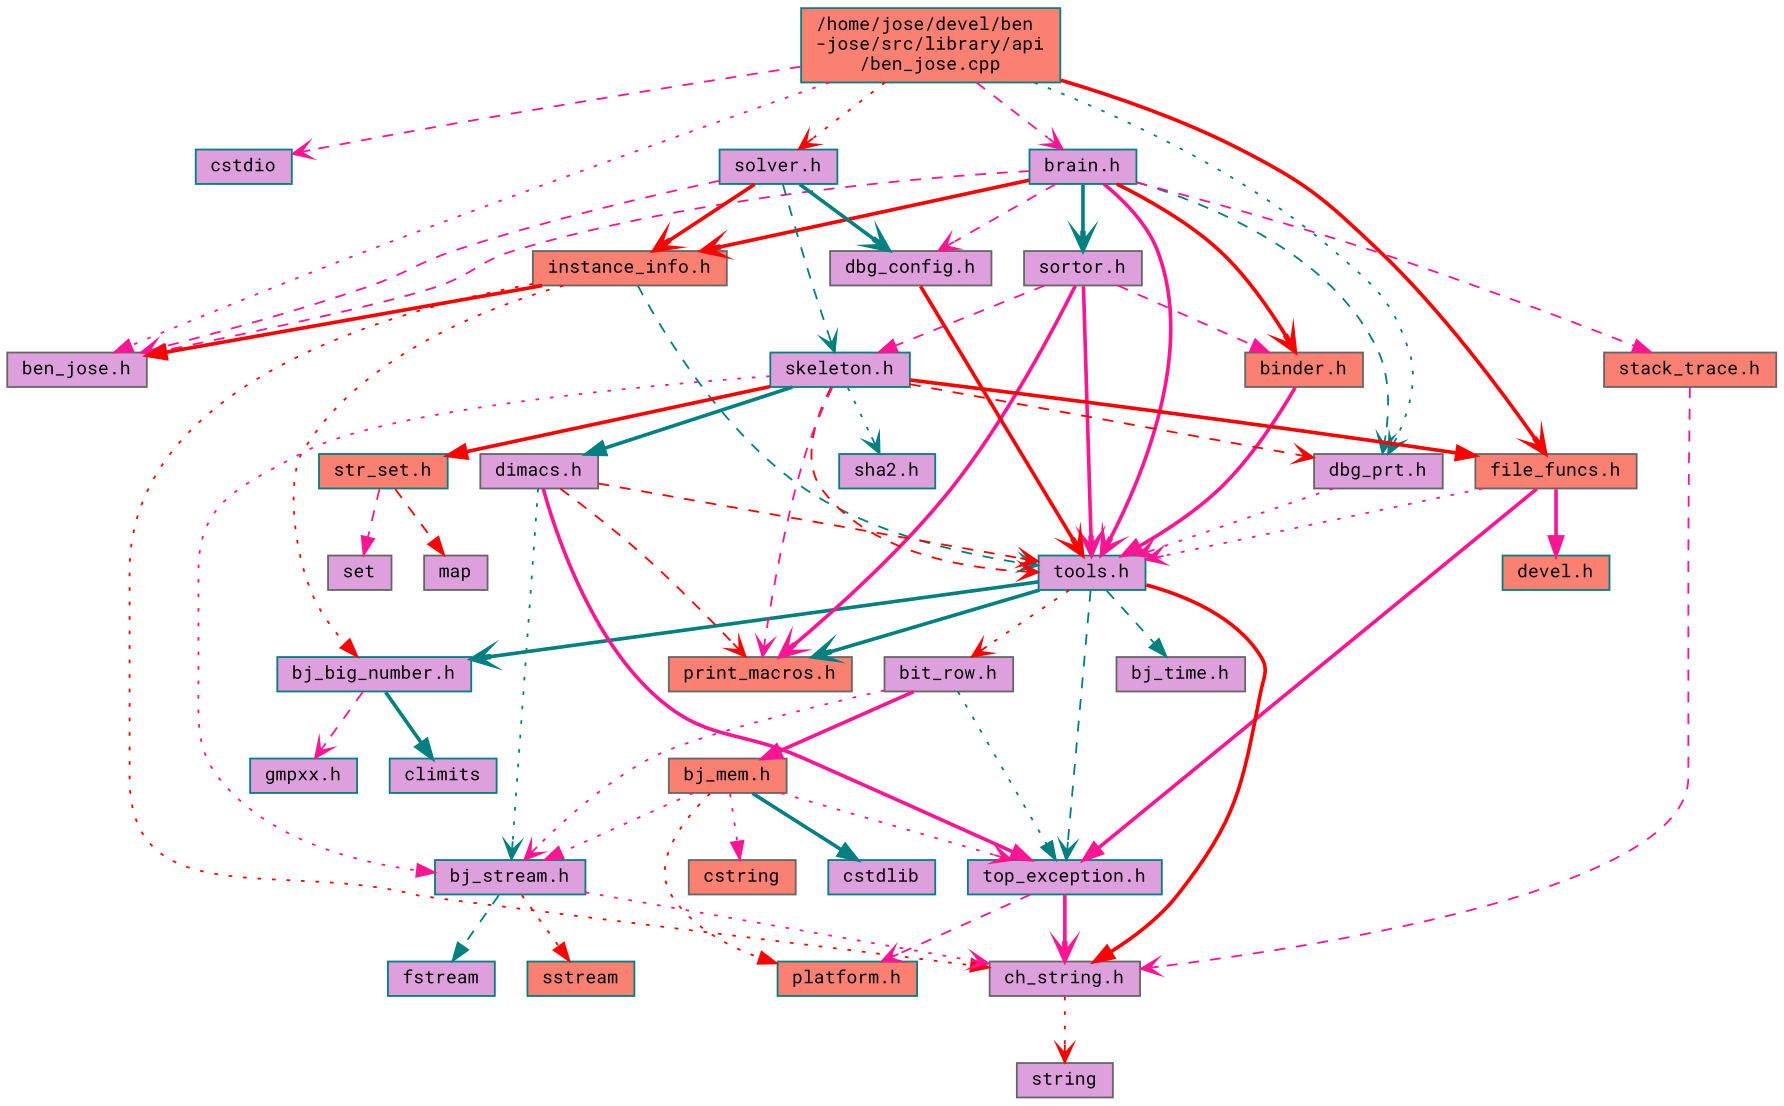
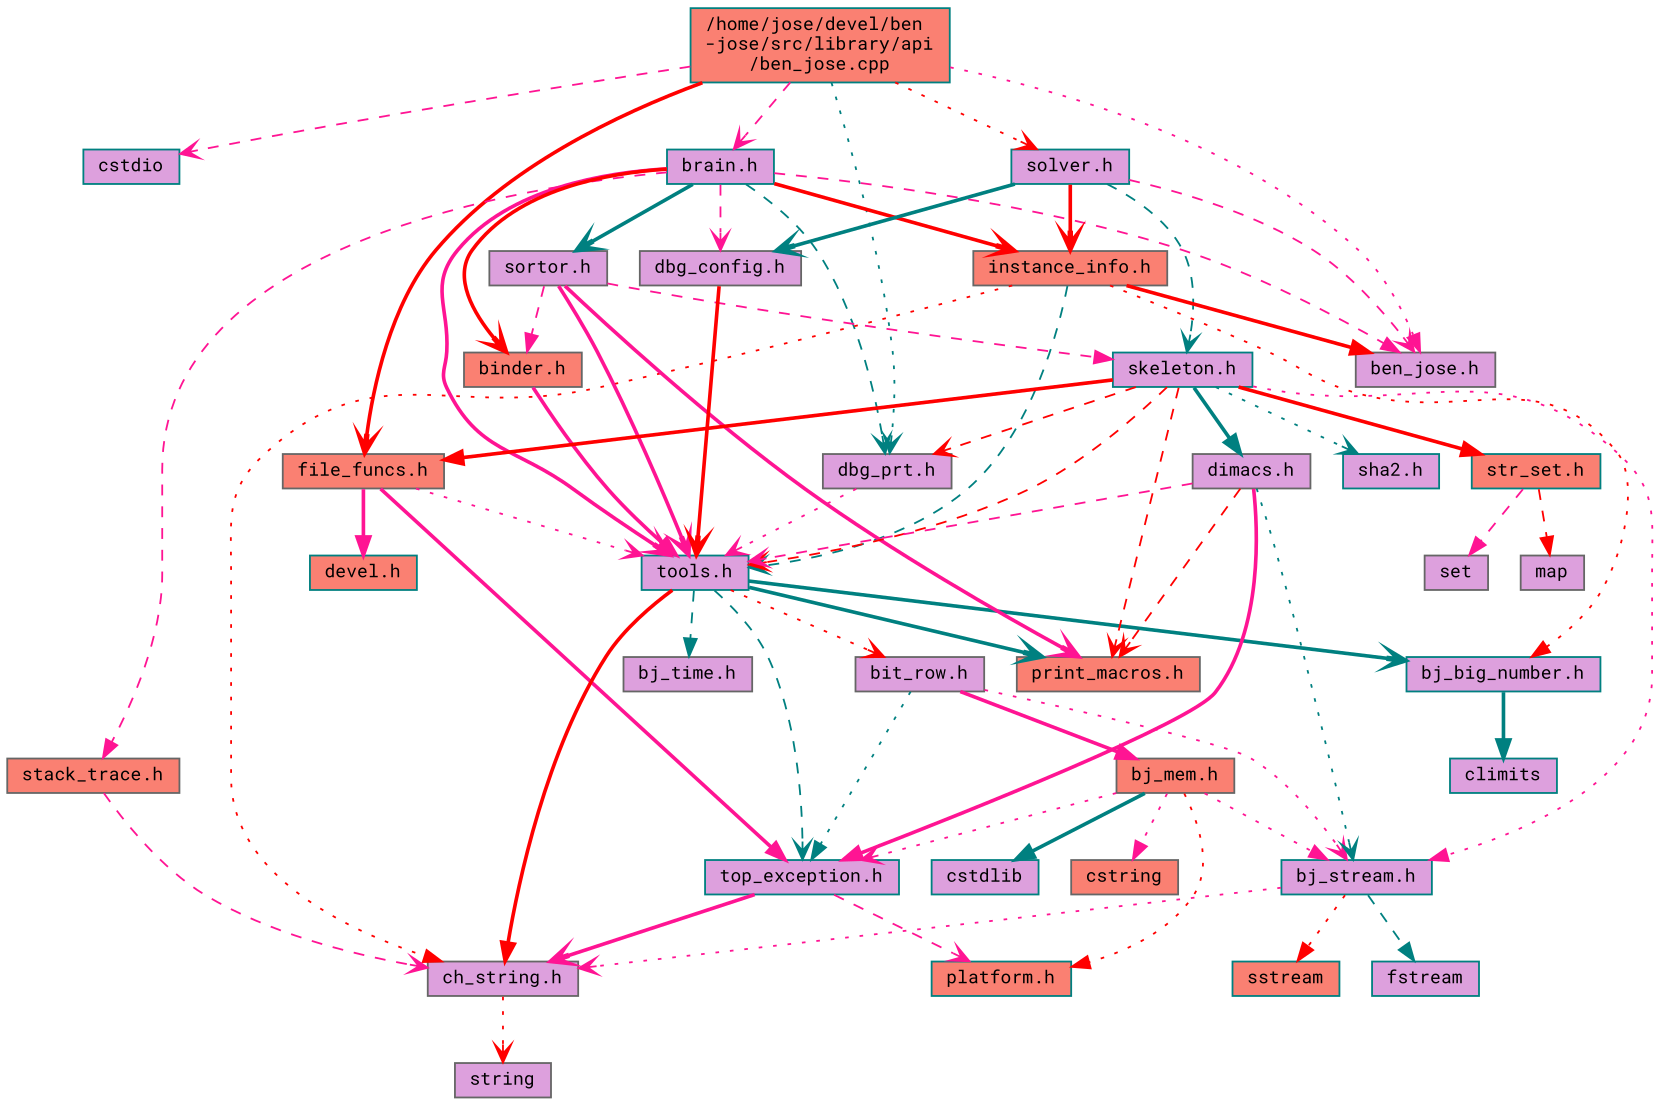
(792, 504) -> (1148, 513)
(809, 521) -> (990, 519)
(304, 776) -> none
